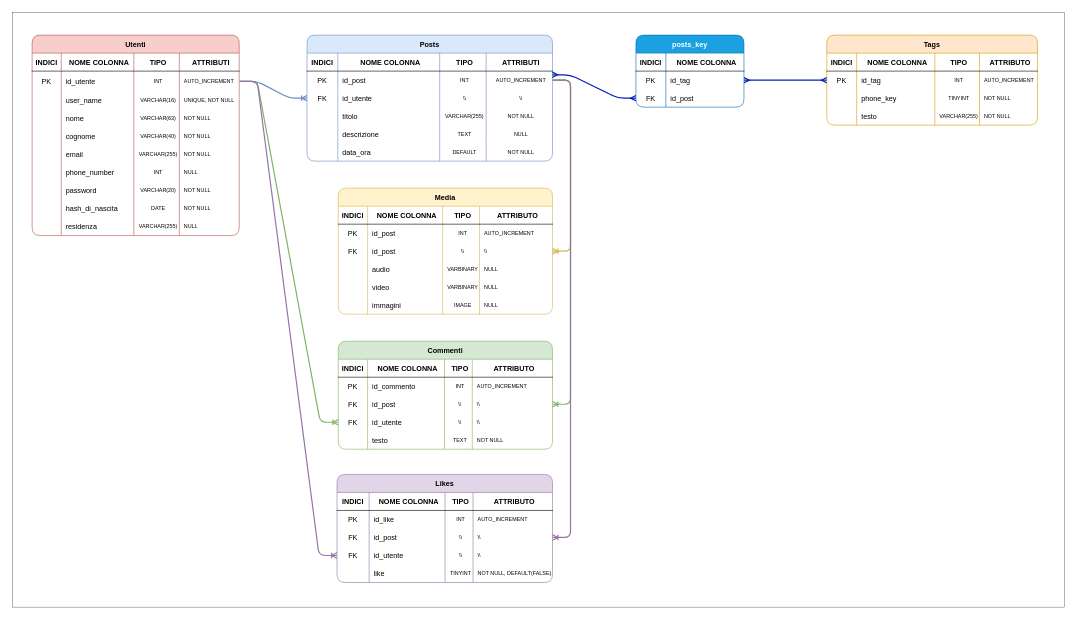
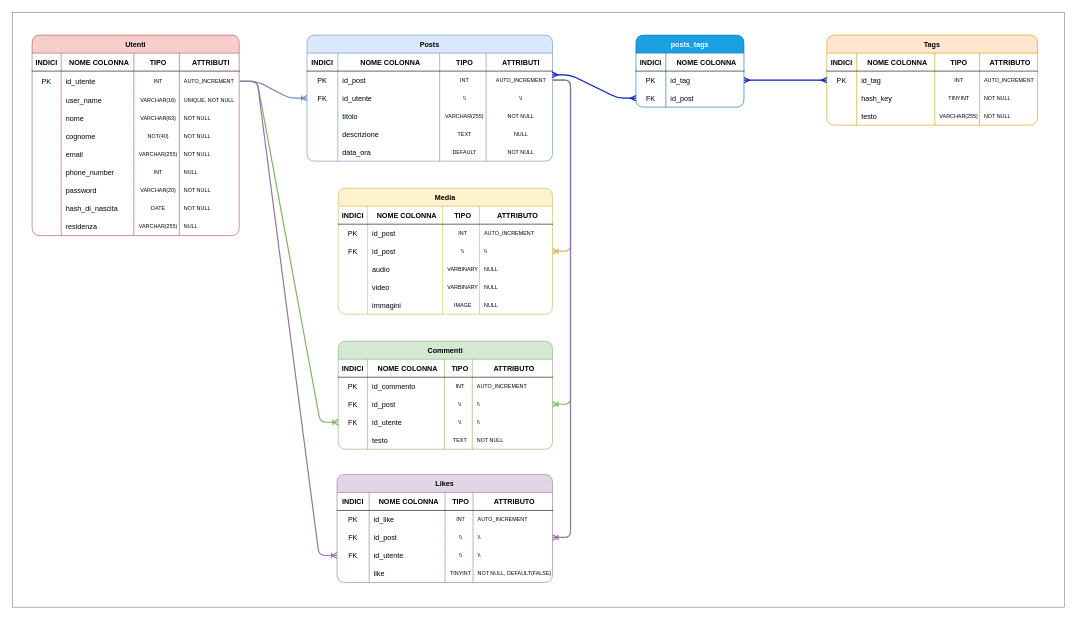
(689, 44) -> (689, 44)
(879, 98) -> (877, 98)
(158, 137) -> (158, 137)
